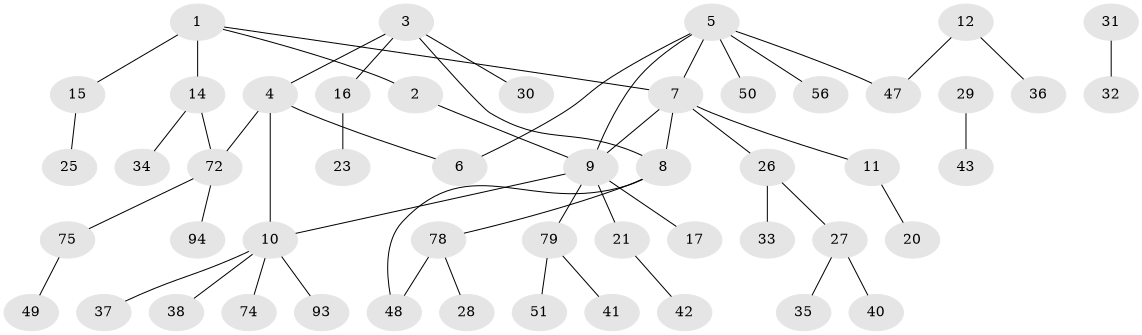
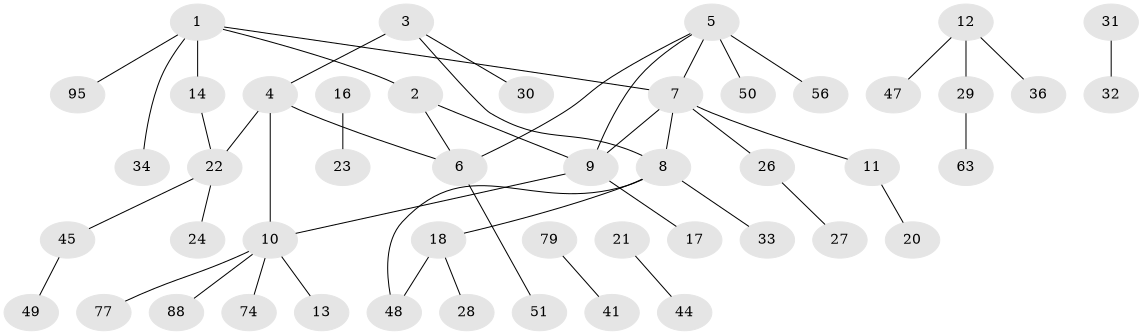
(804, 56) -> none
(375, 58) -> none
none -> (966, 59)
(78, 95) -> (78, 95)
(170, 131) -> (156, 91)
none -> (438, 131)
(70, 167) -> none
(215, 167) -> (215, 167)
(966, 167) -> (966, 167)
(607, 204) -> none
(767, 204) -> (715, 204)
(565, 213) -> none
(68, 240) -> (68, 240)
(198, 240) -> (198, 240)
(439, 240) -> (439, 240)
(545, 276) -> (500, 240)
(104, 313) -> (104, 313)
(176, 313) -> (176, 313)
(322, 313) -> (322, 313)
(685, 313) -> (685, 313)
(804, 313) -> none
(876, 313) -> none
